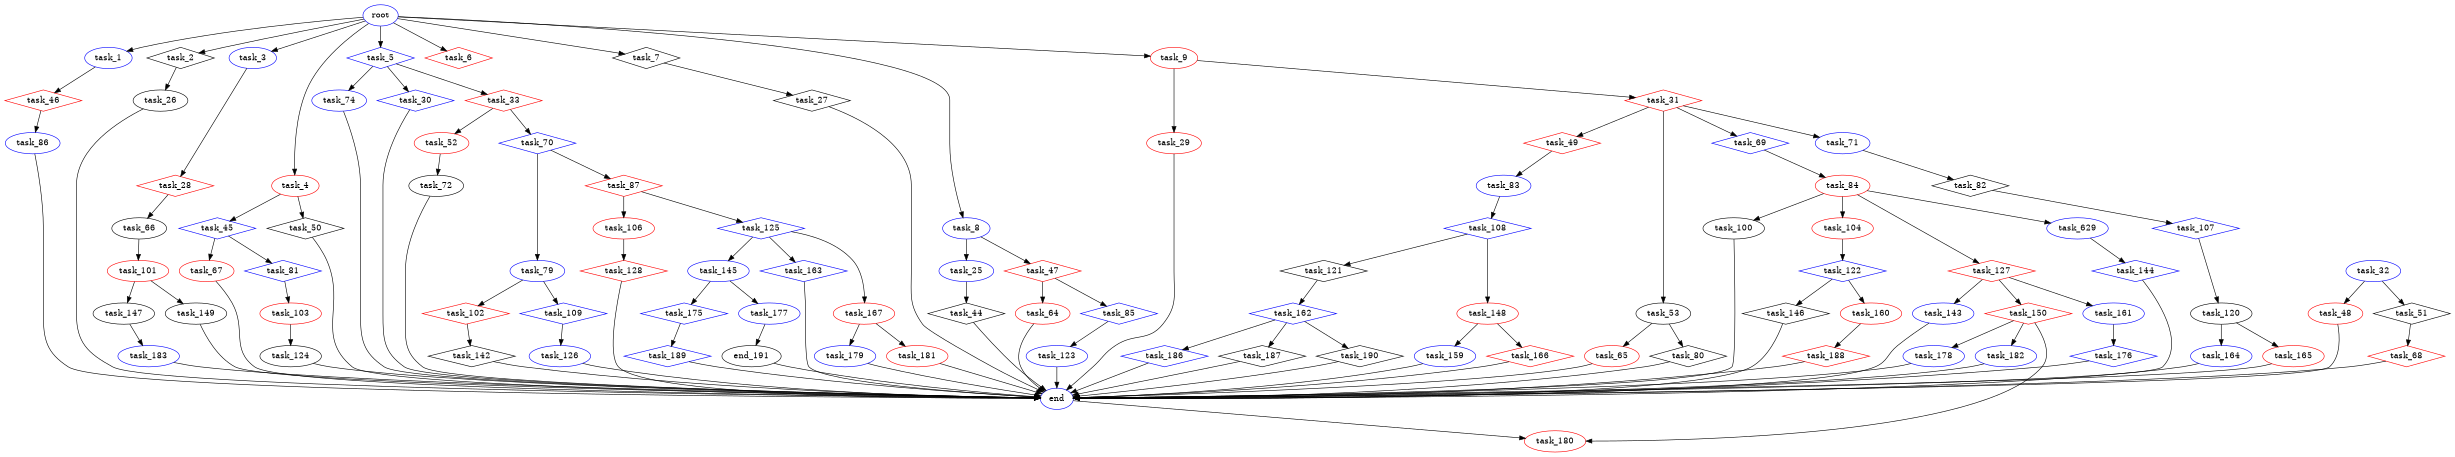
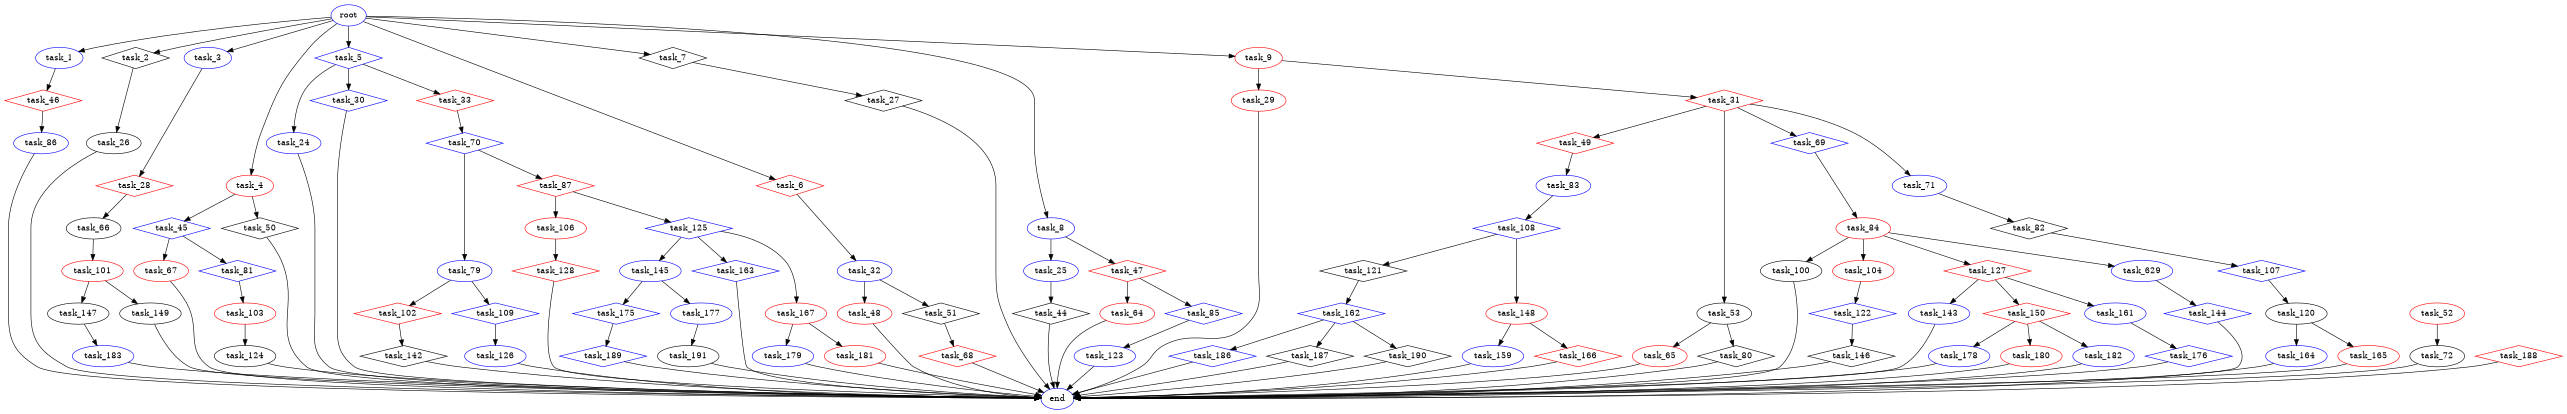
(339, 101) -> (294, 143)
(476, 119) -> none
none -> (825, 225)
(1871, 314) -> none
(752, 356) -> (688, 356)
(1296, 419) -> (1545, 392)
